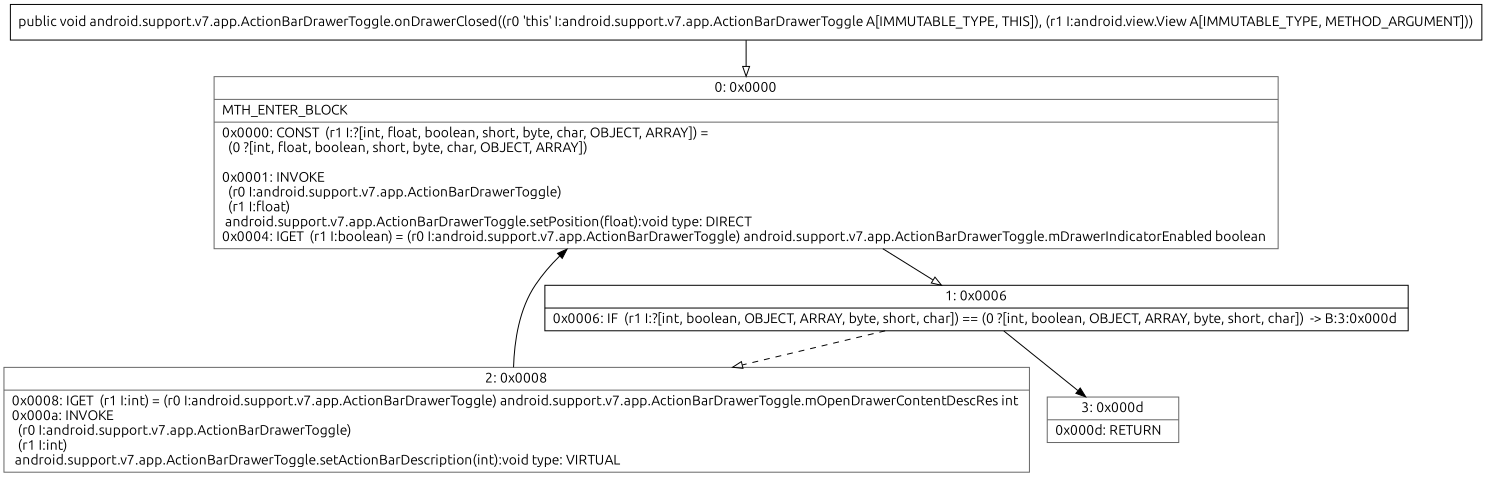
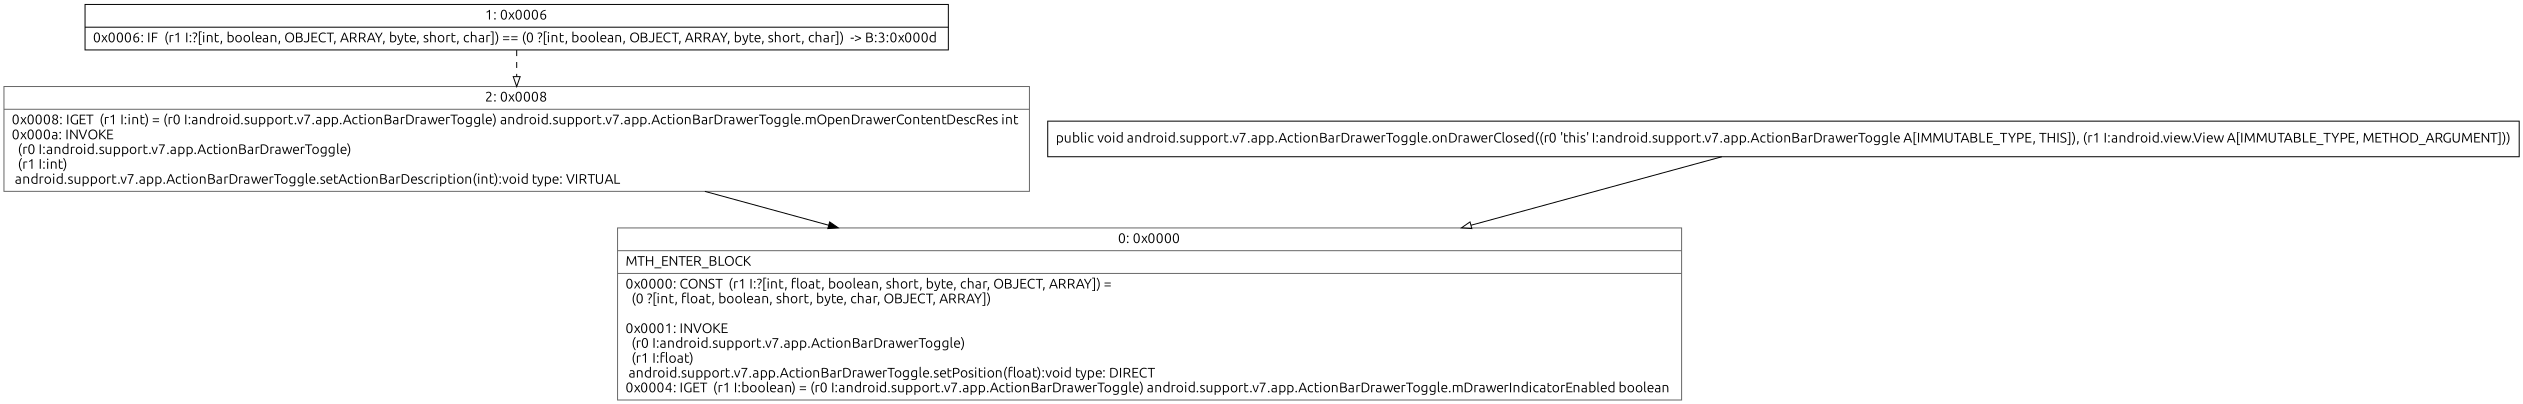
(908, 264) -> none
(1113, 420) -> none
